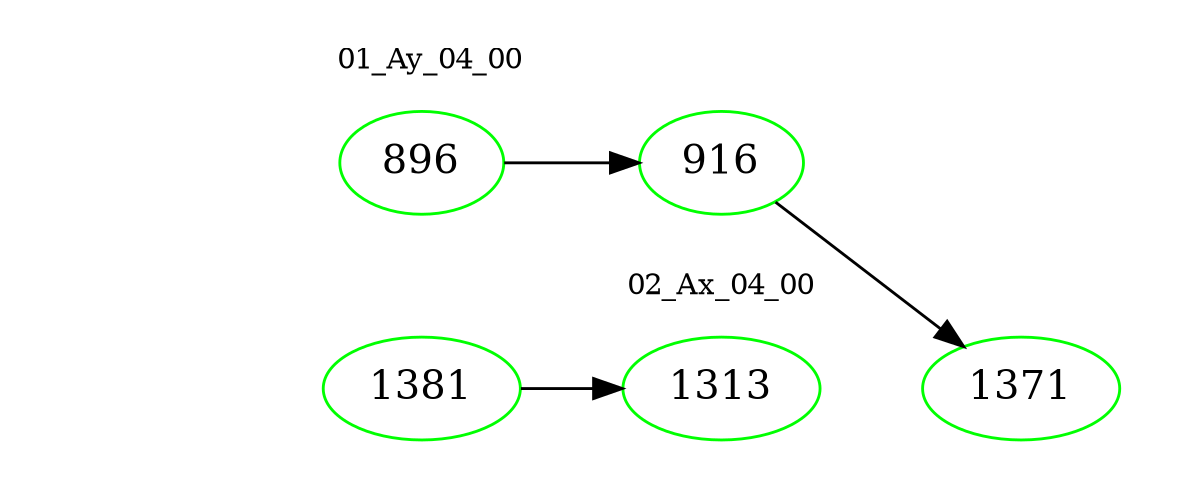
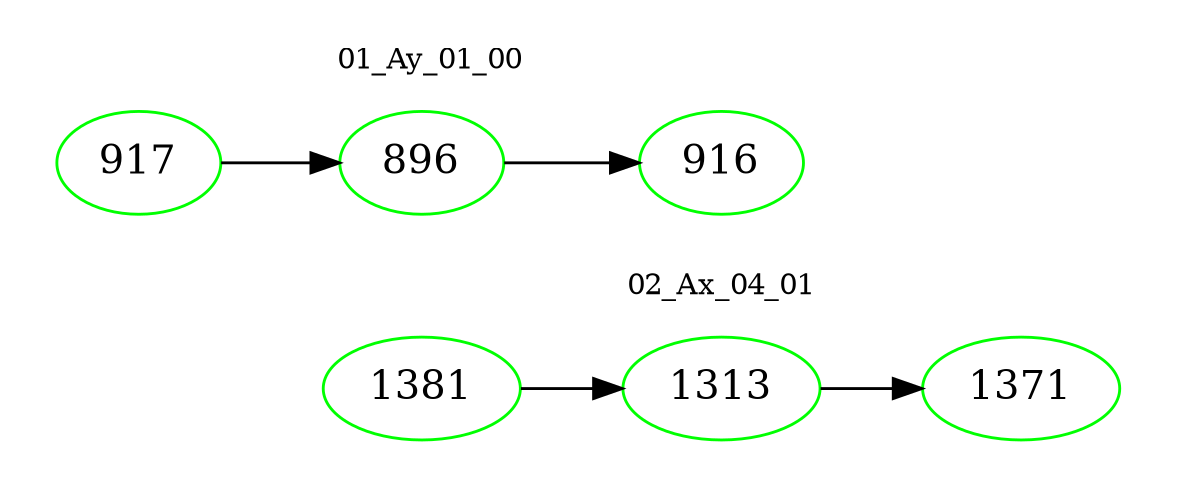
(430, 61) -> (430, 61)
none -> (139, 163)
(875, 278) -> (857, 389)
(721, 287) -> (721, 287)
